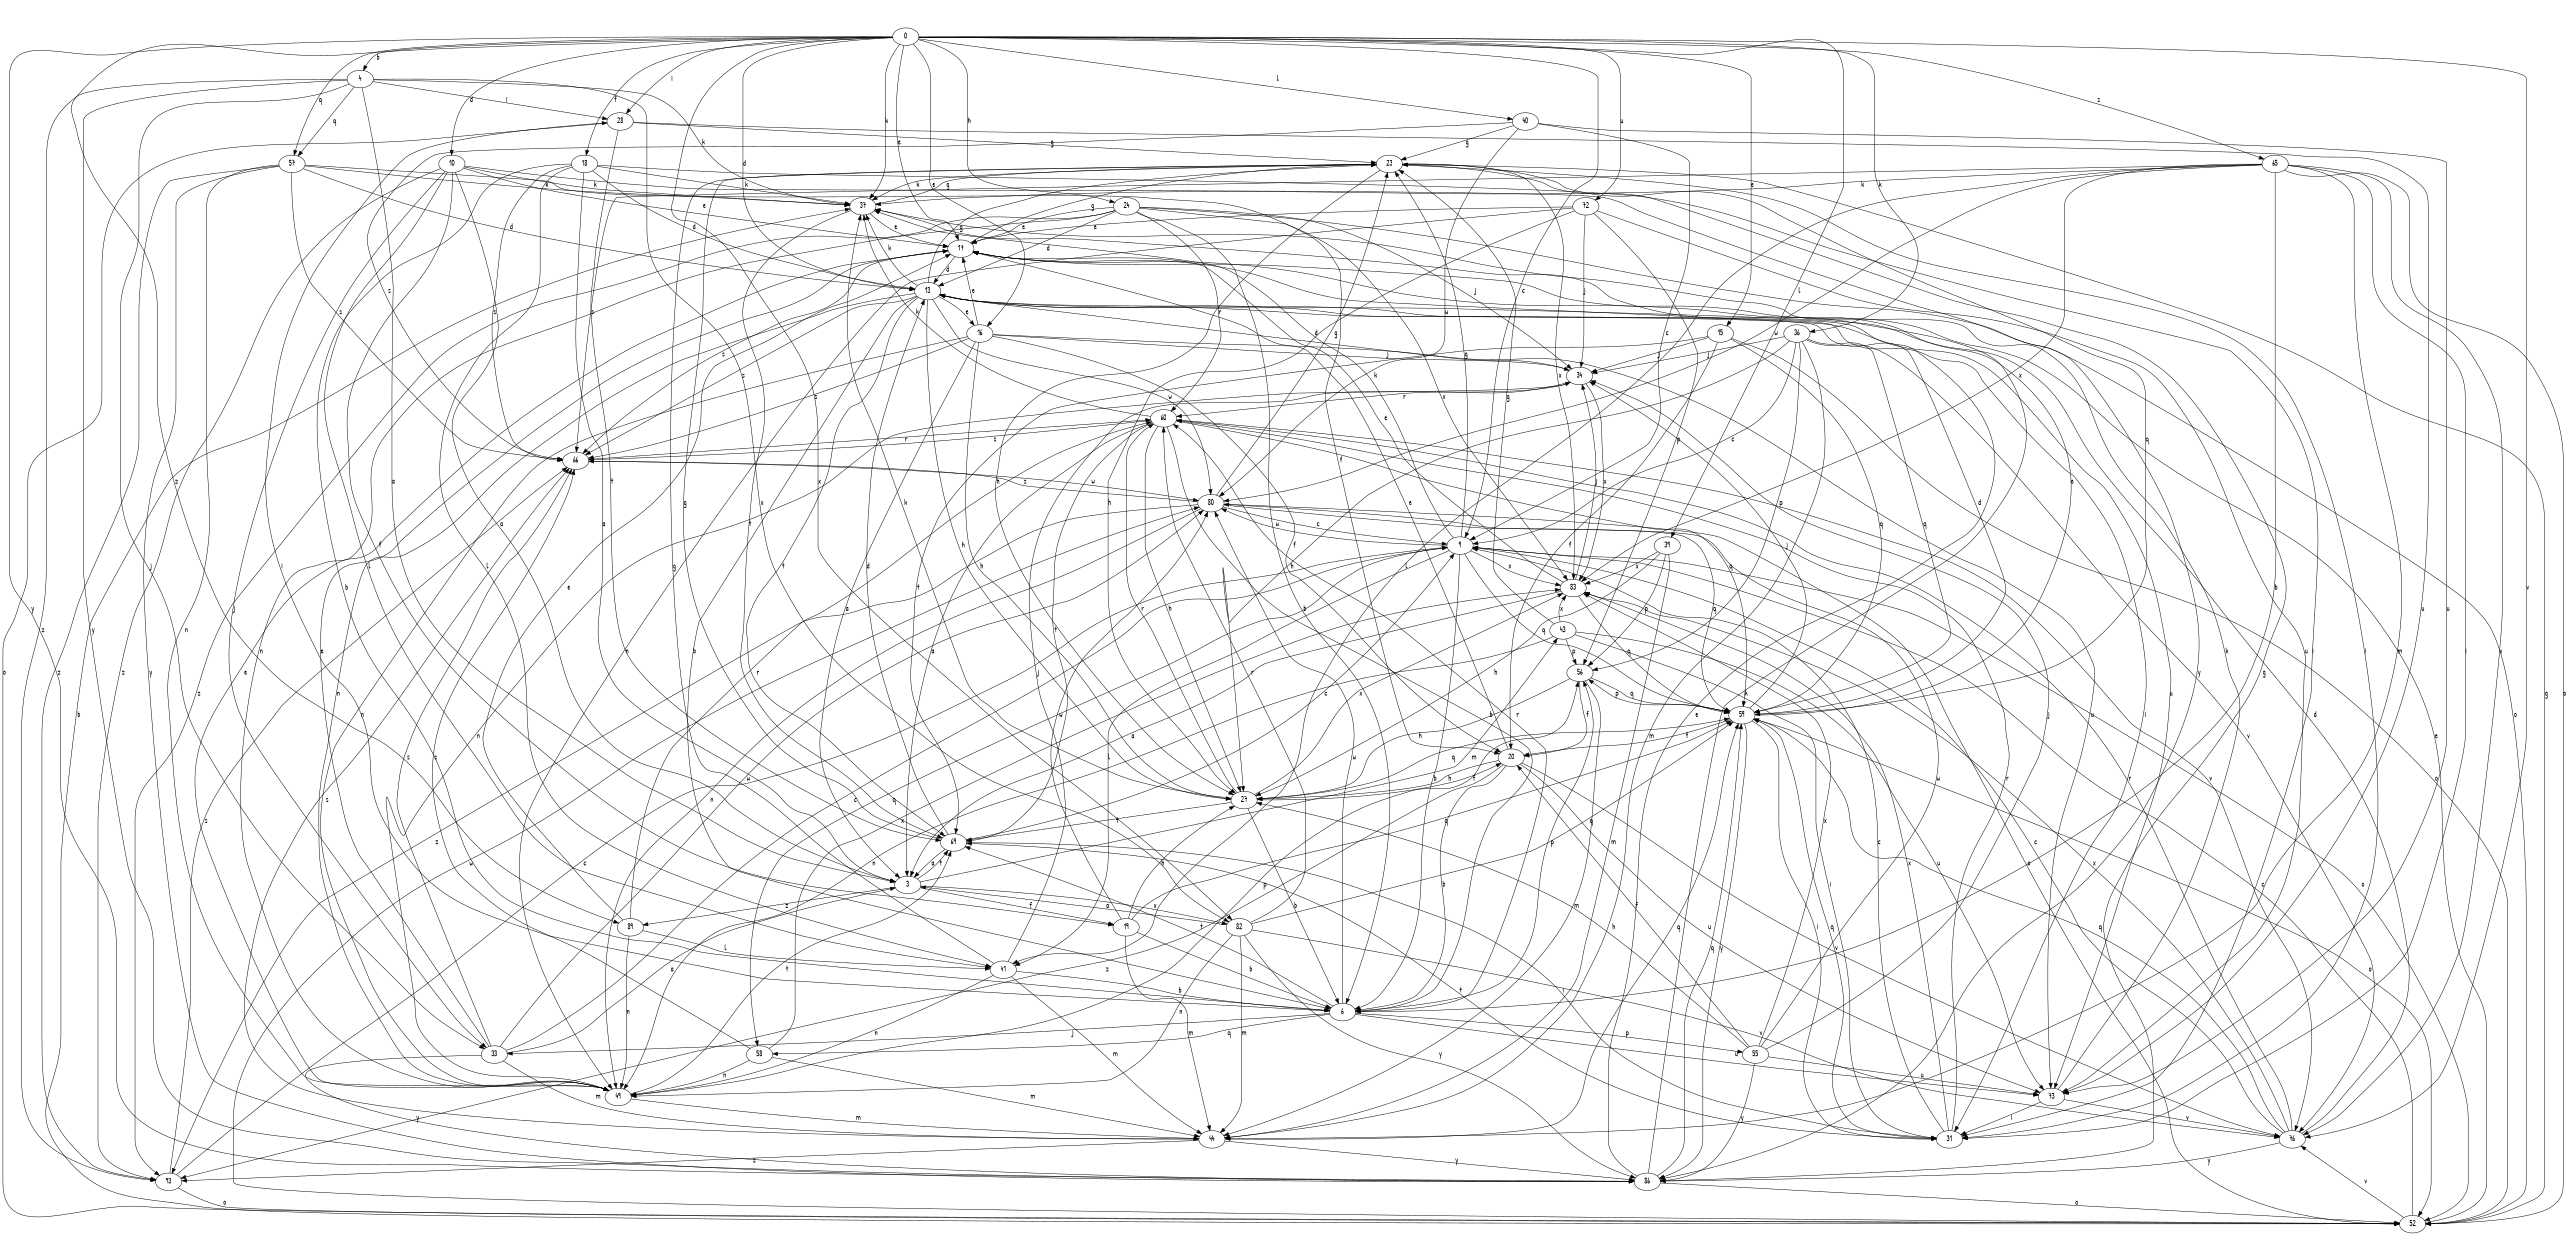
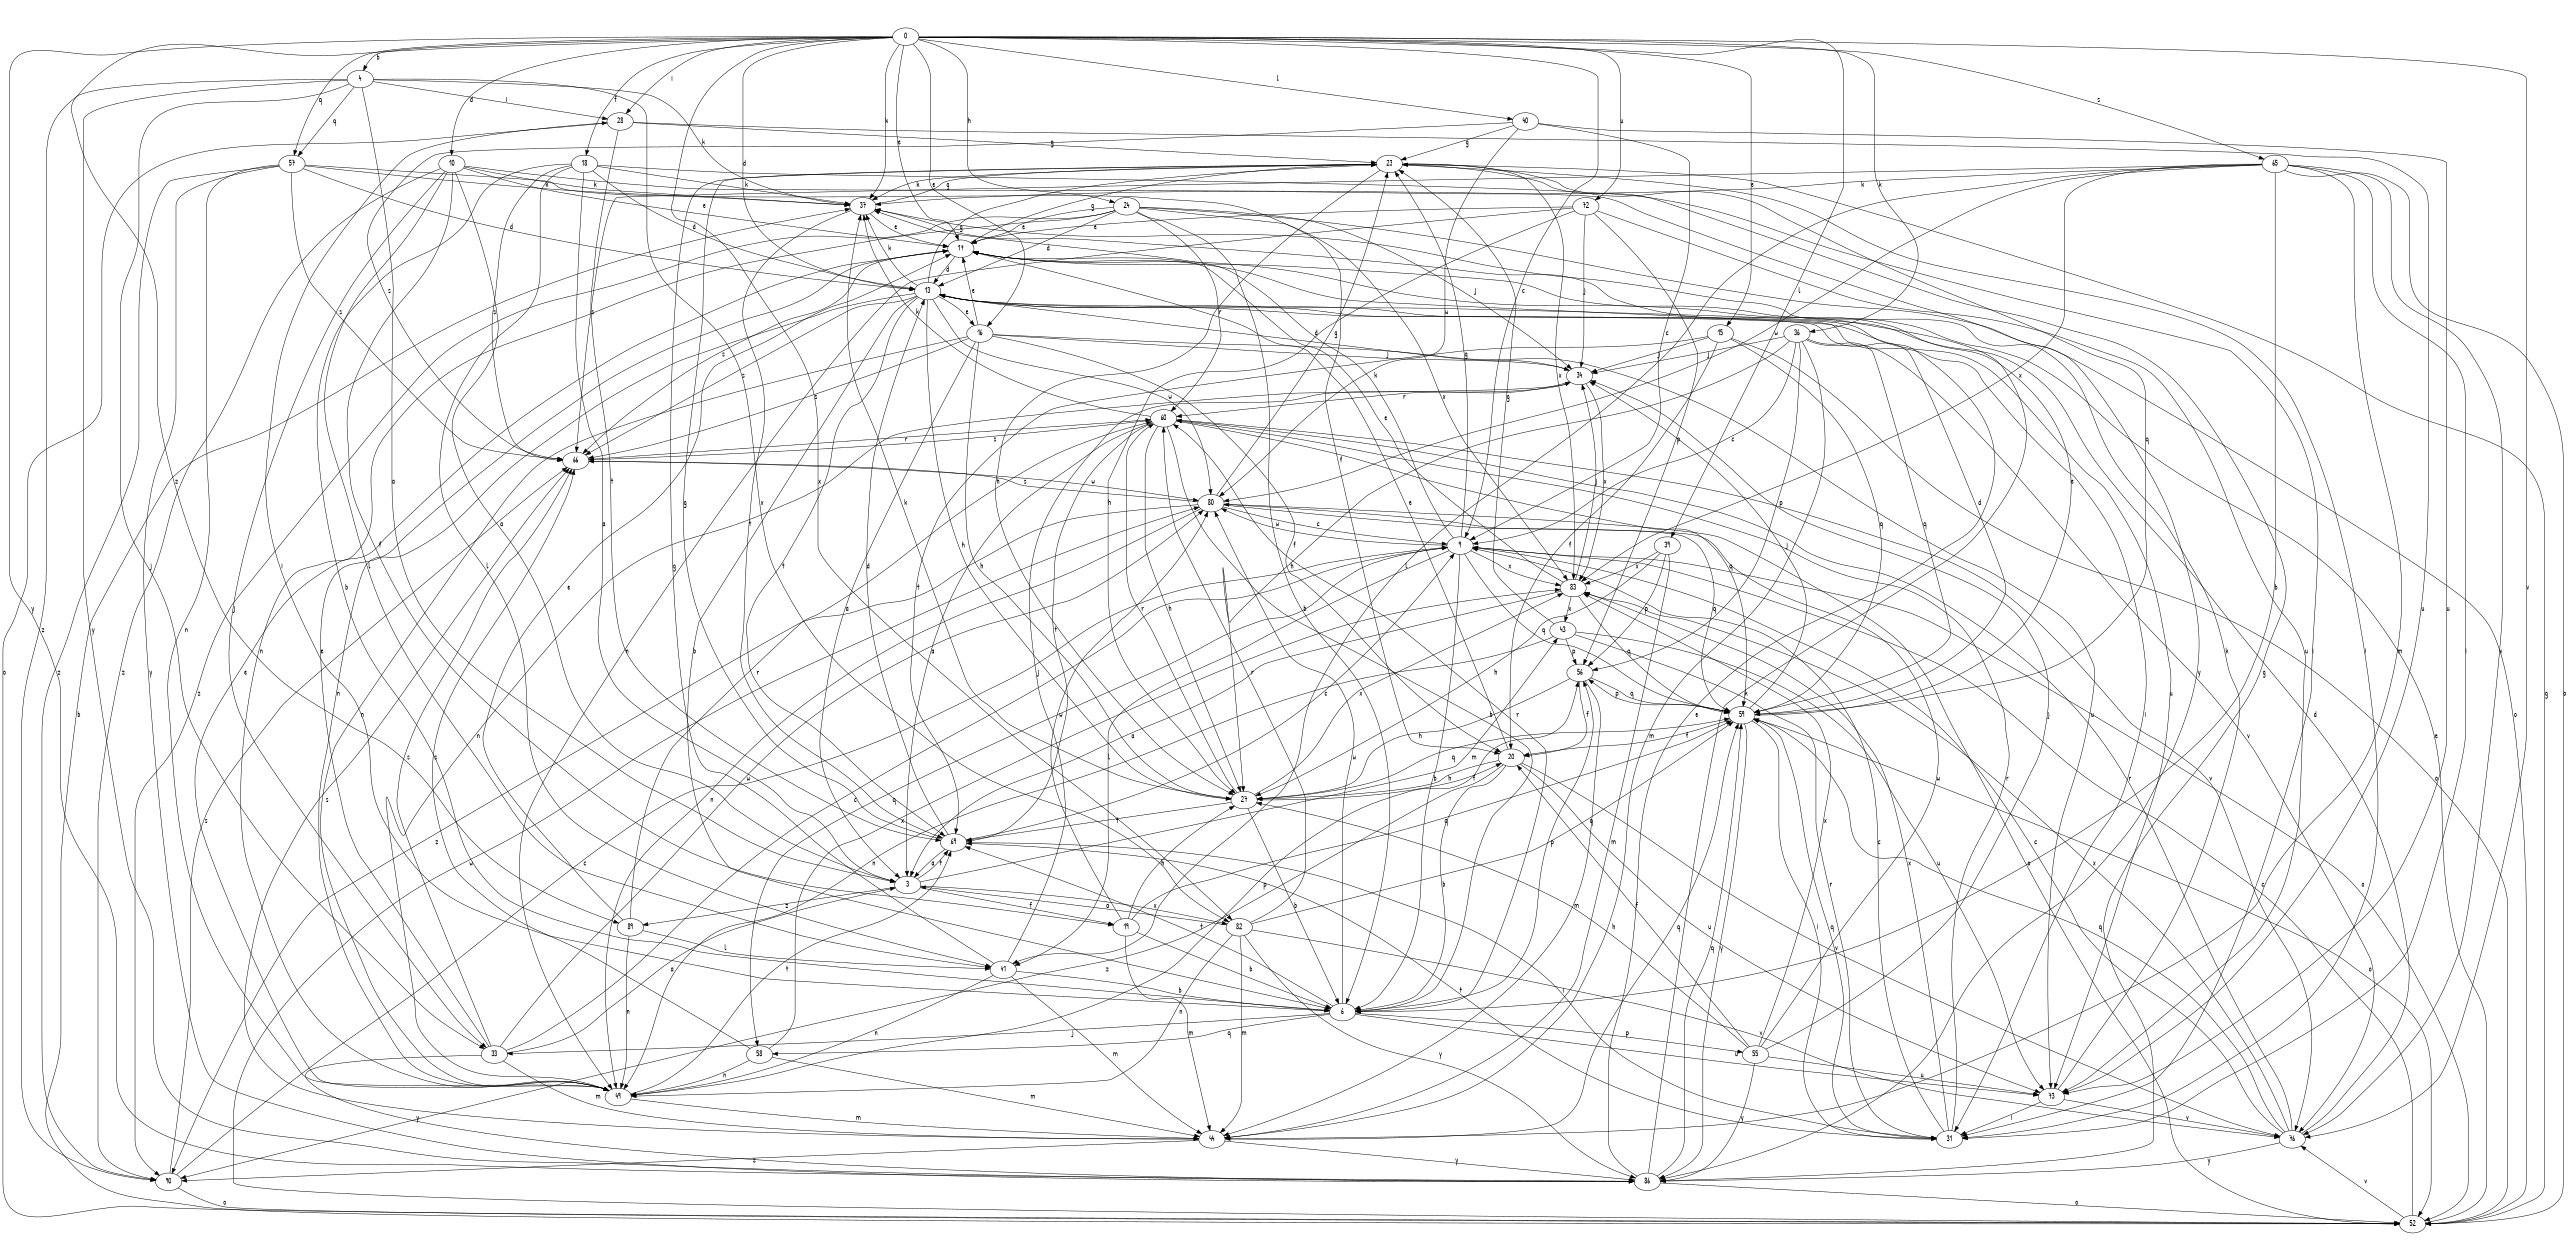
(1559, 610) -> (1569, 607)
(1831, 885) -> (1831, 885)
(169, 1182) -> (169, 1182)
